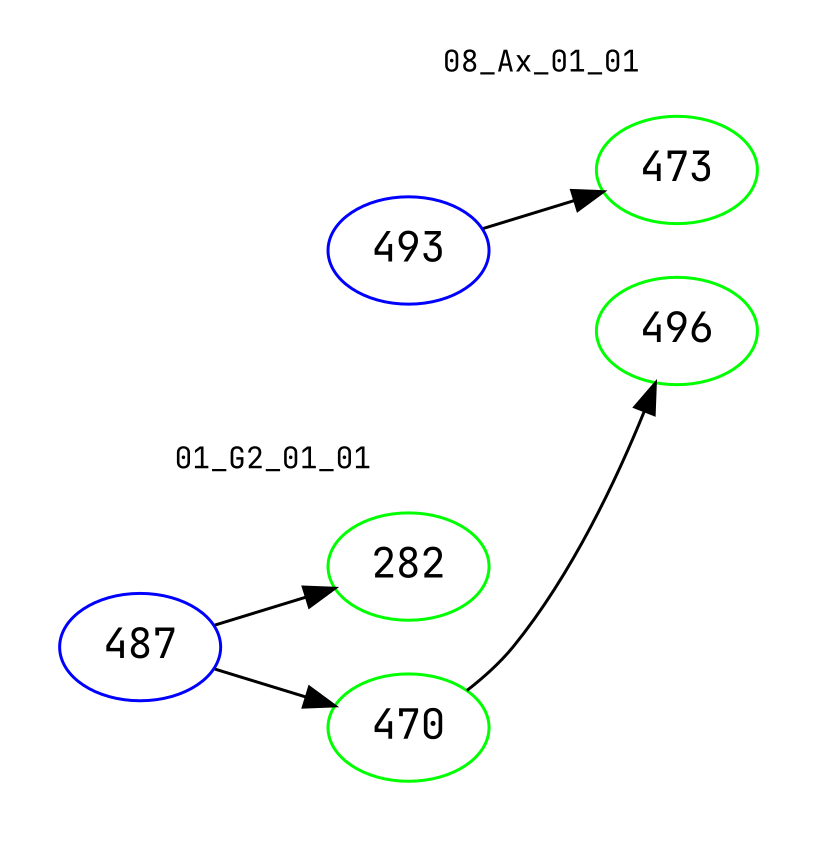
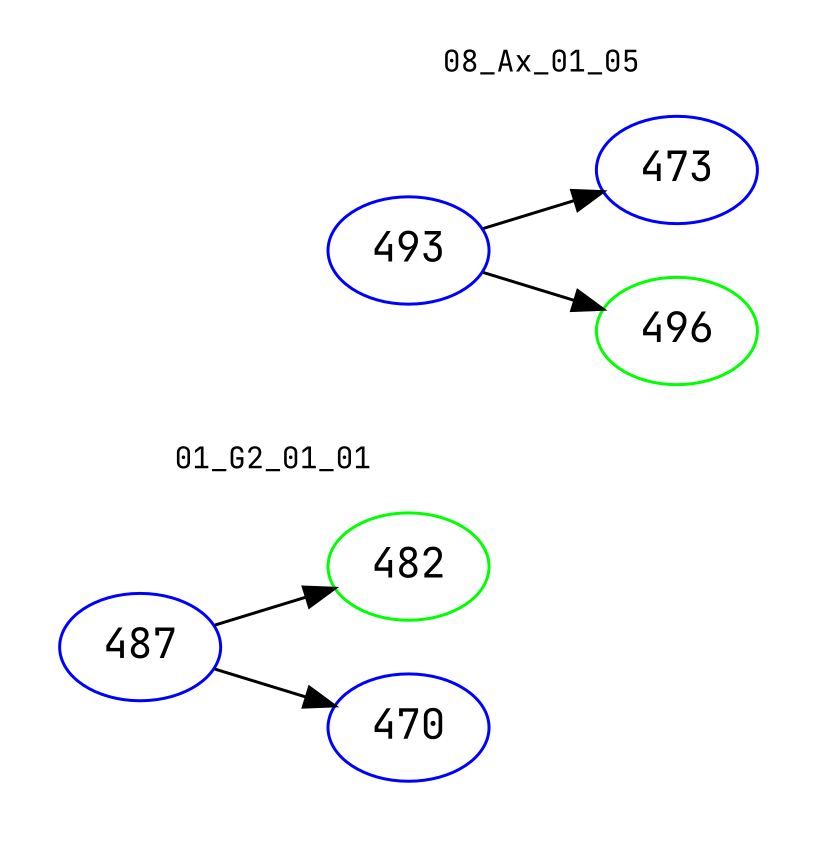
(543, 64) -> (543, 64)
(677, 170) -> (677, 170)
(571, 561) -> (529, 286)
(409, 567) -> (409, 567)
(409, 728) -> (409, 728)
